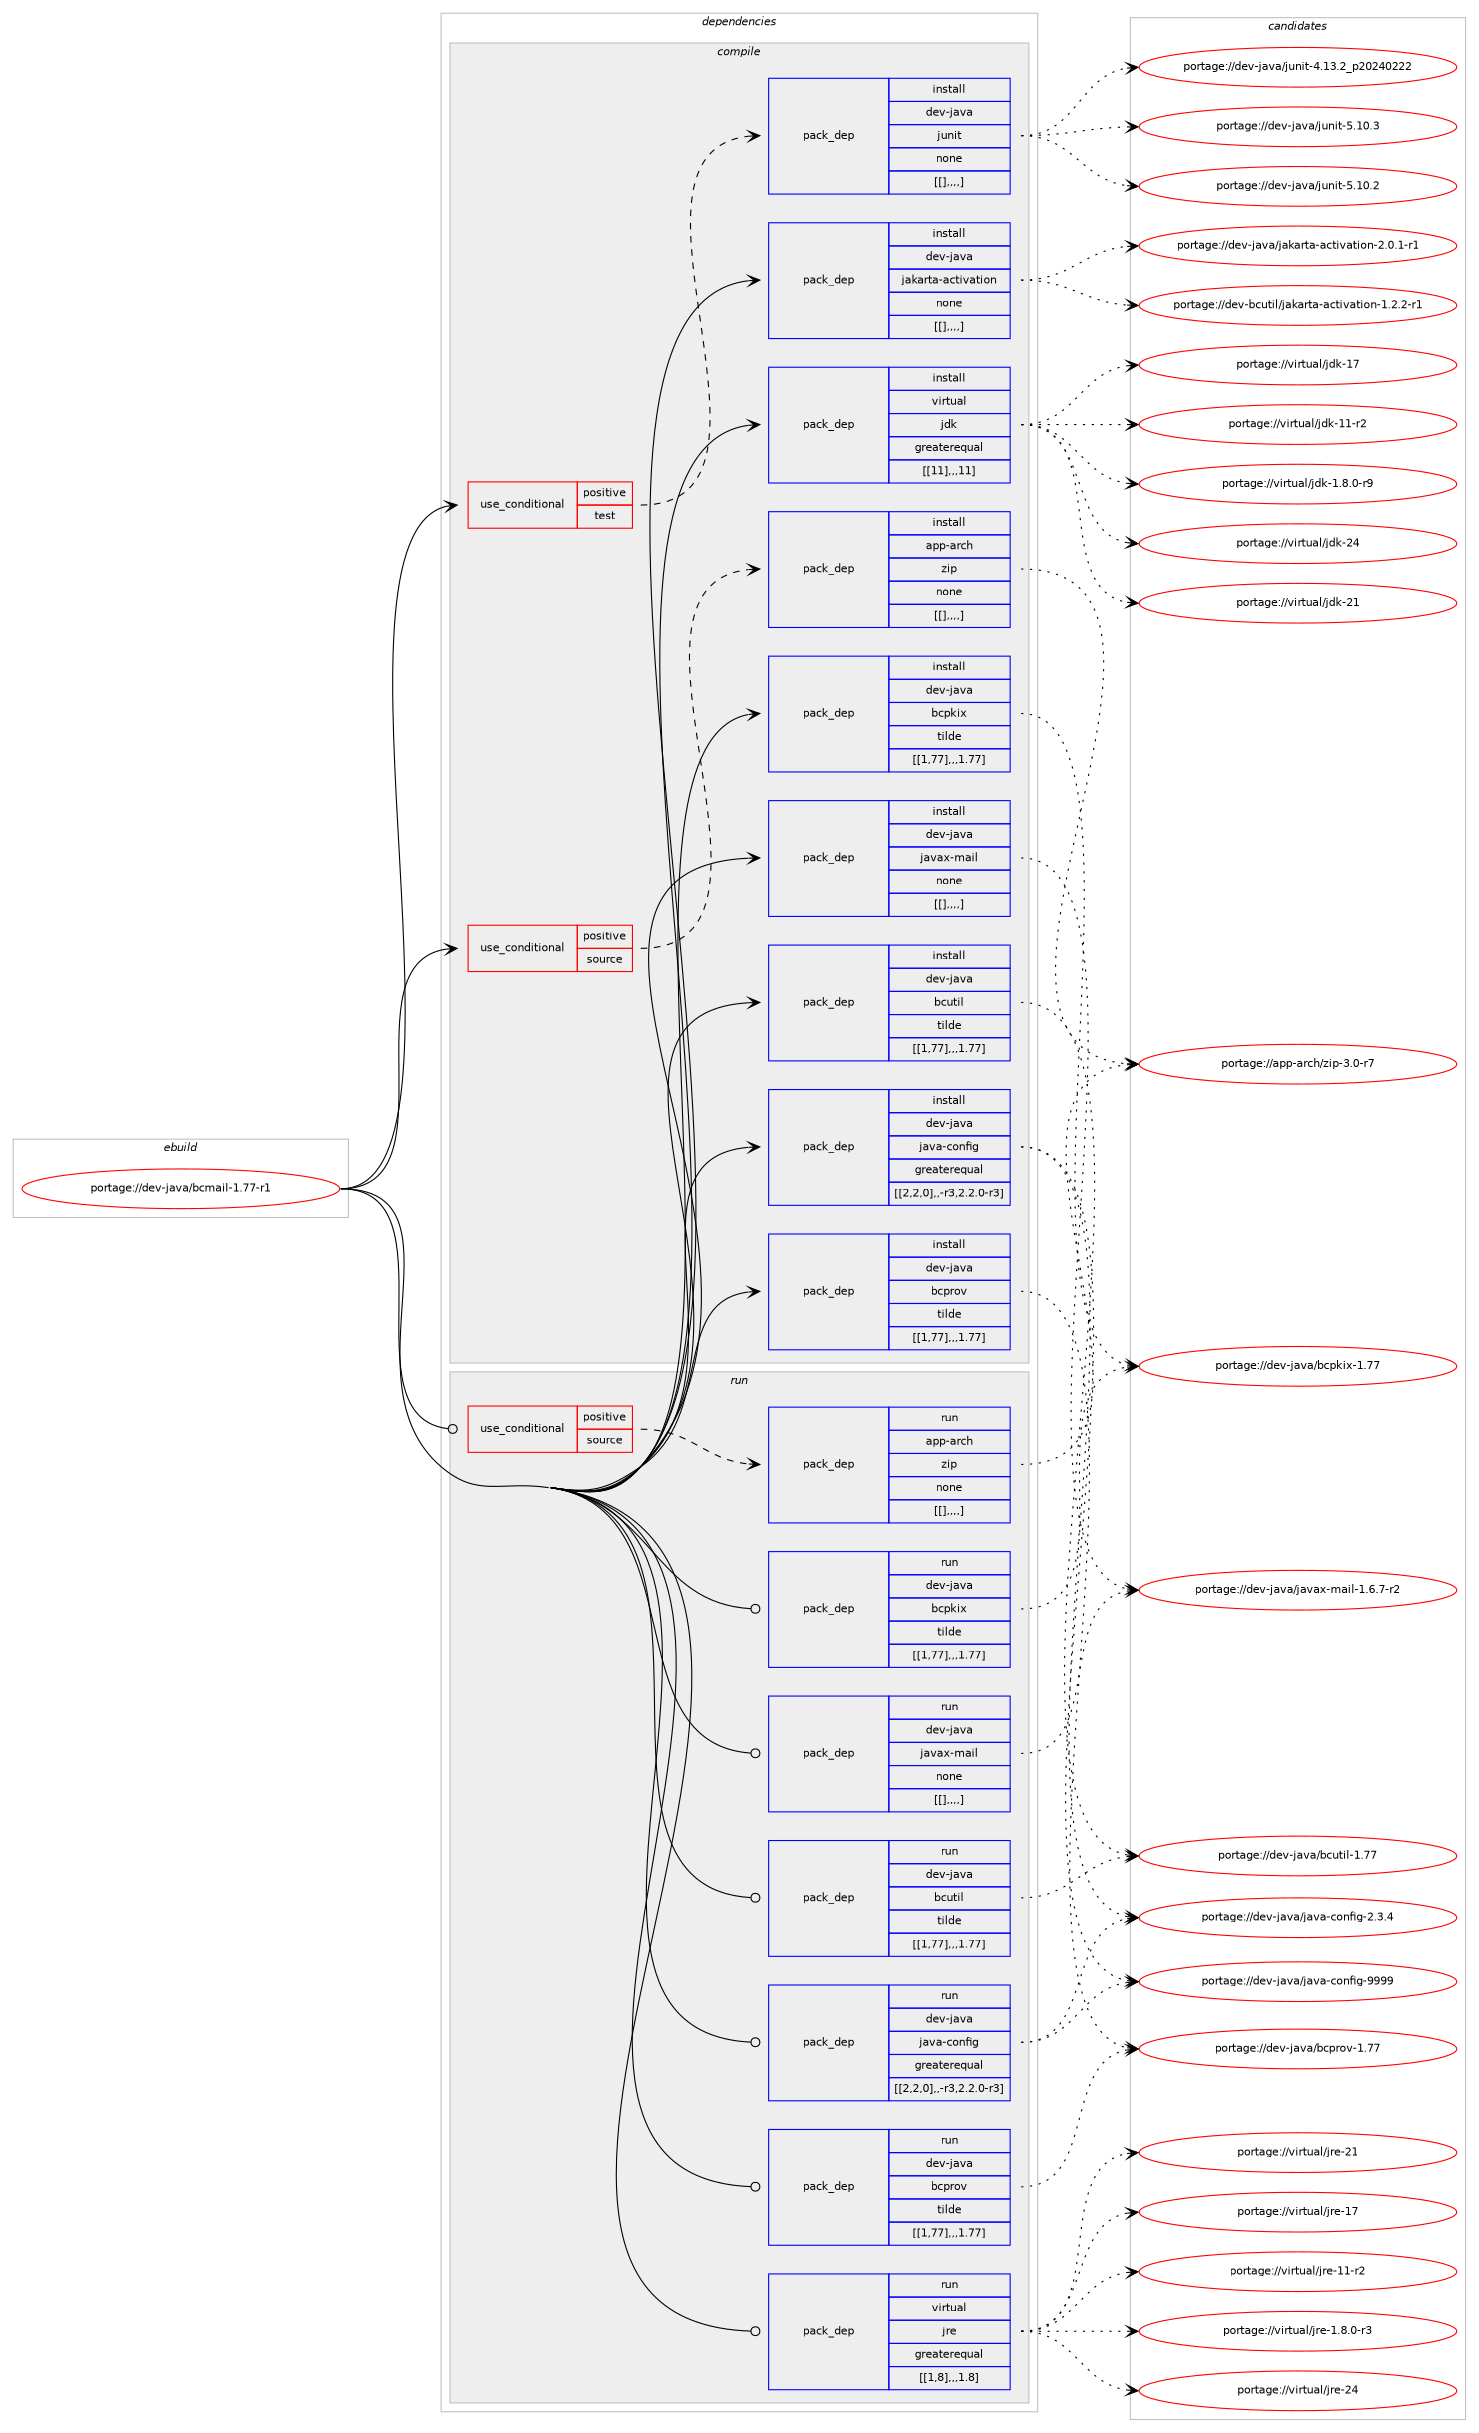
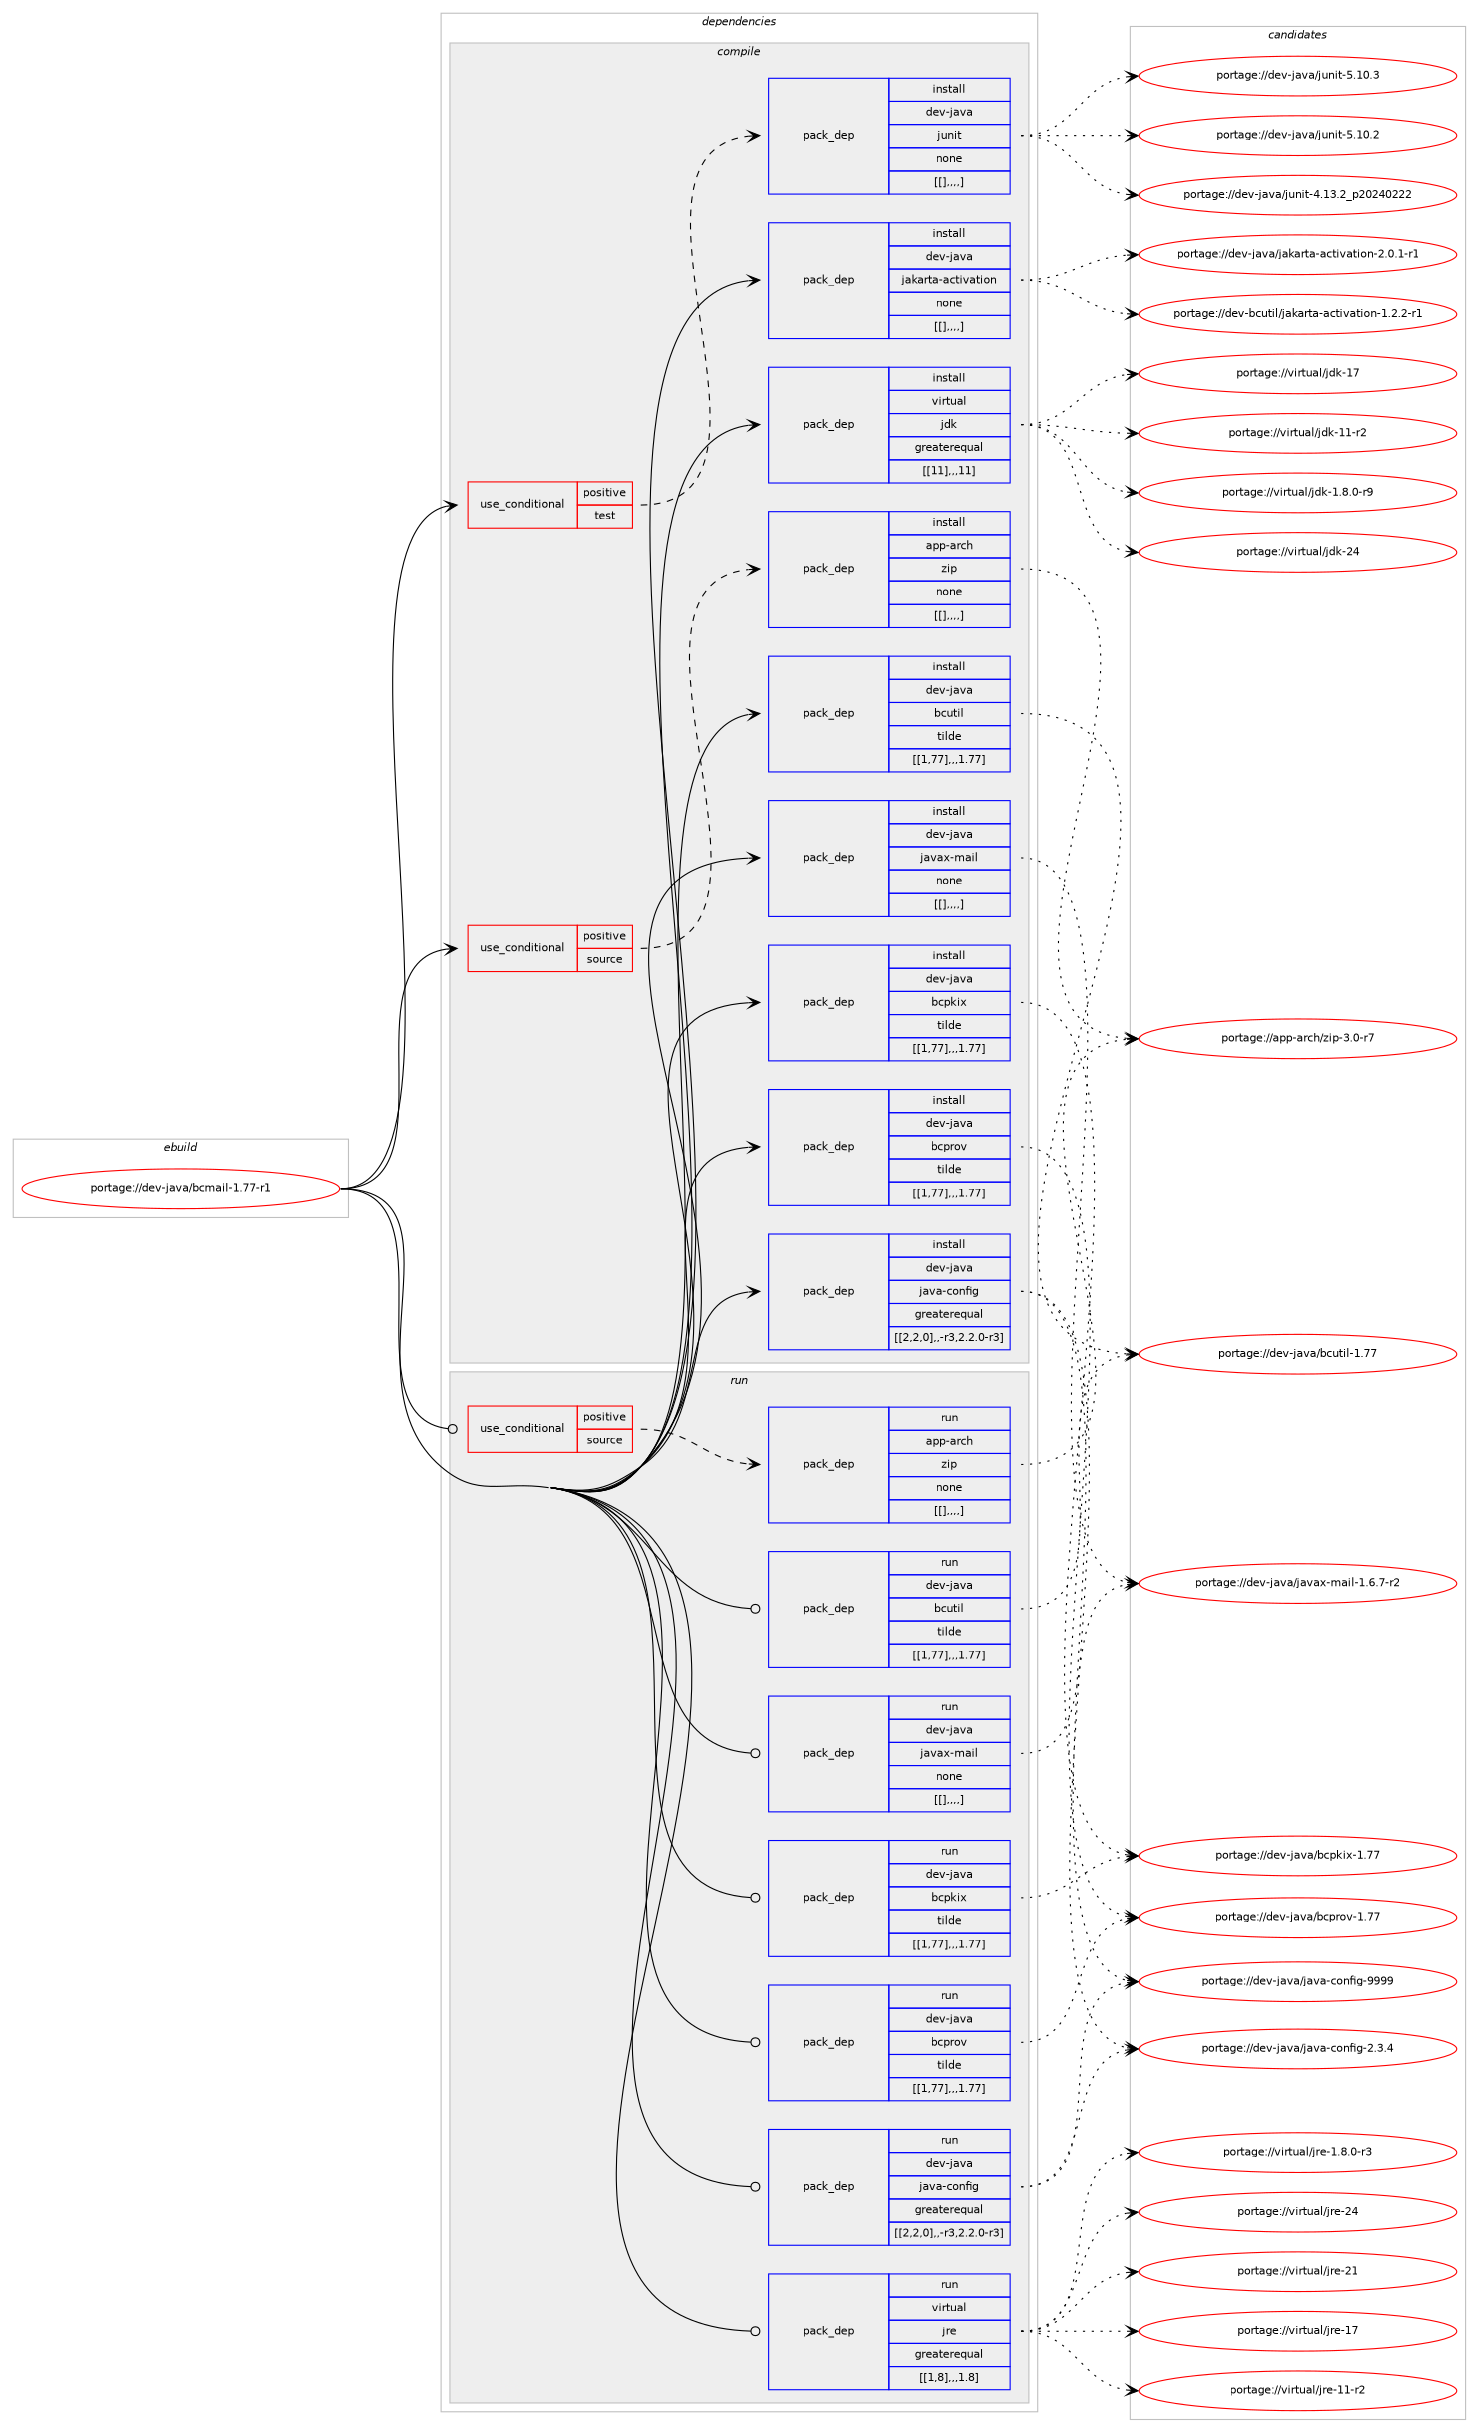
(1298, 603) -> none
